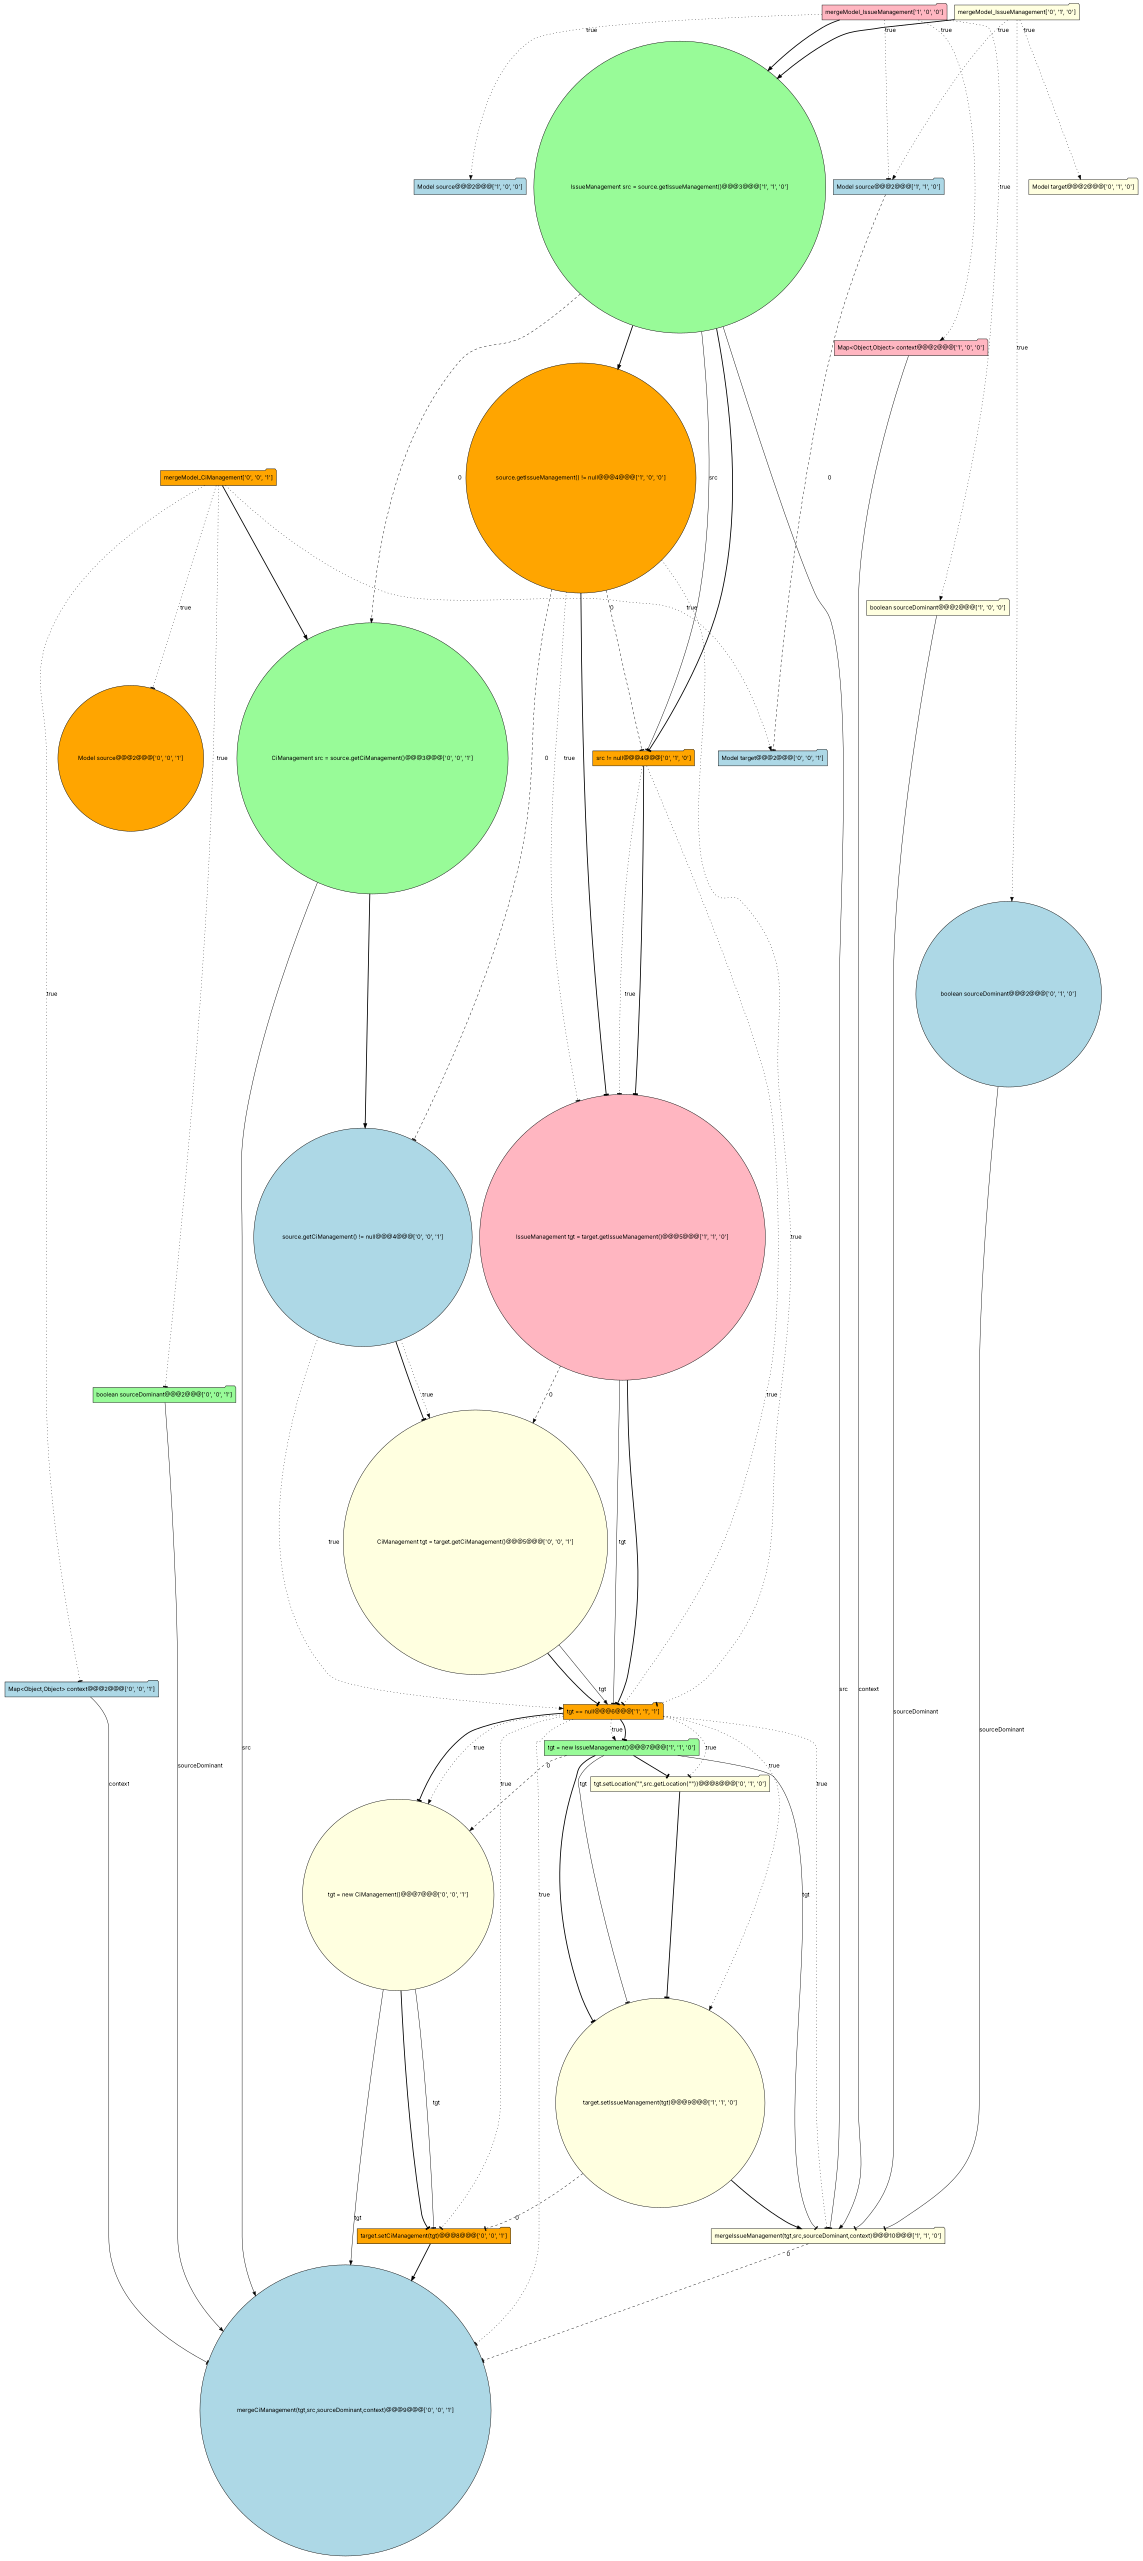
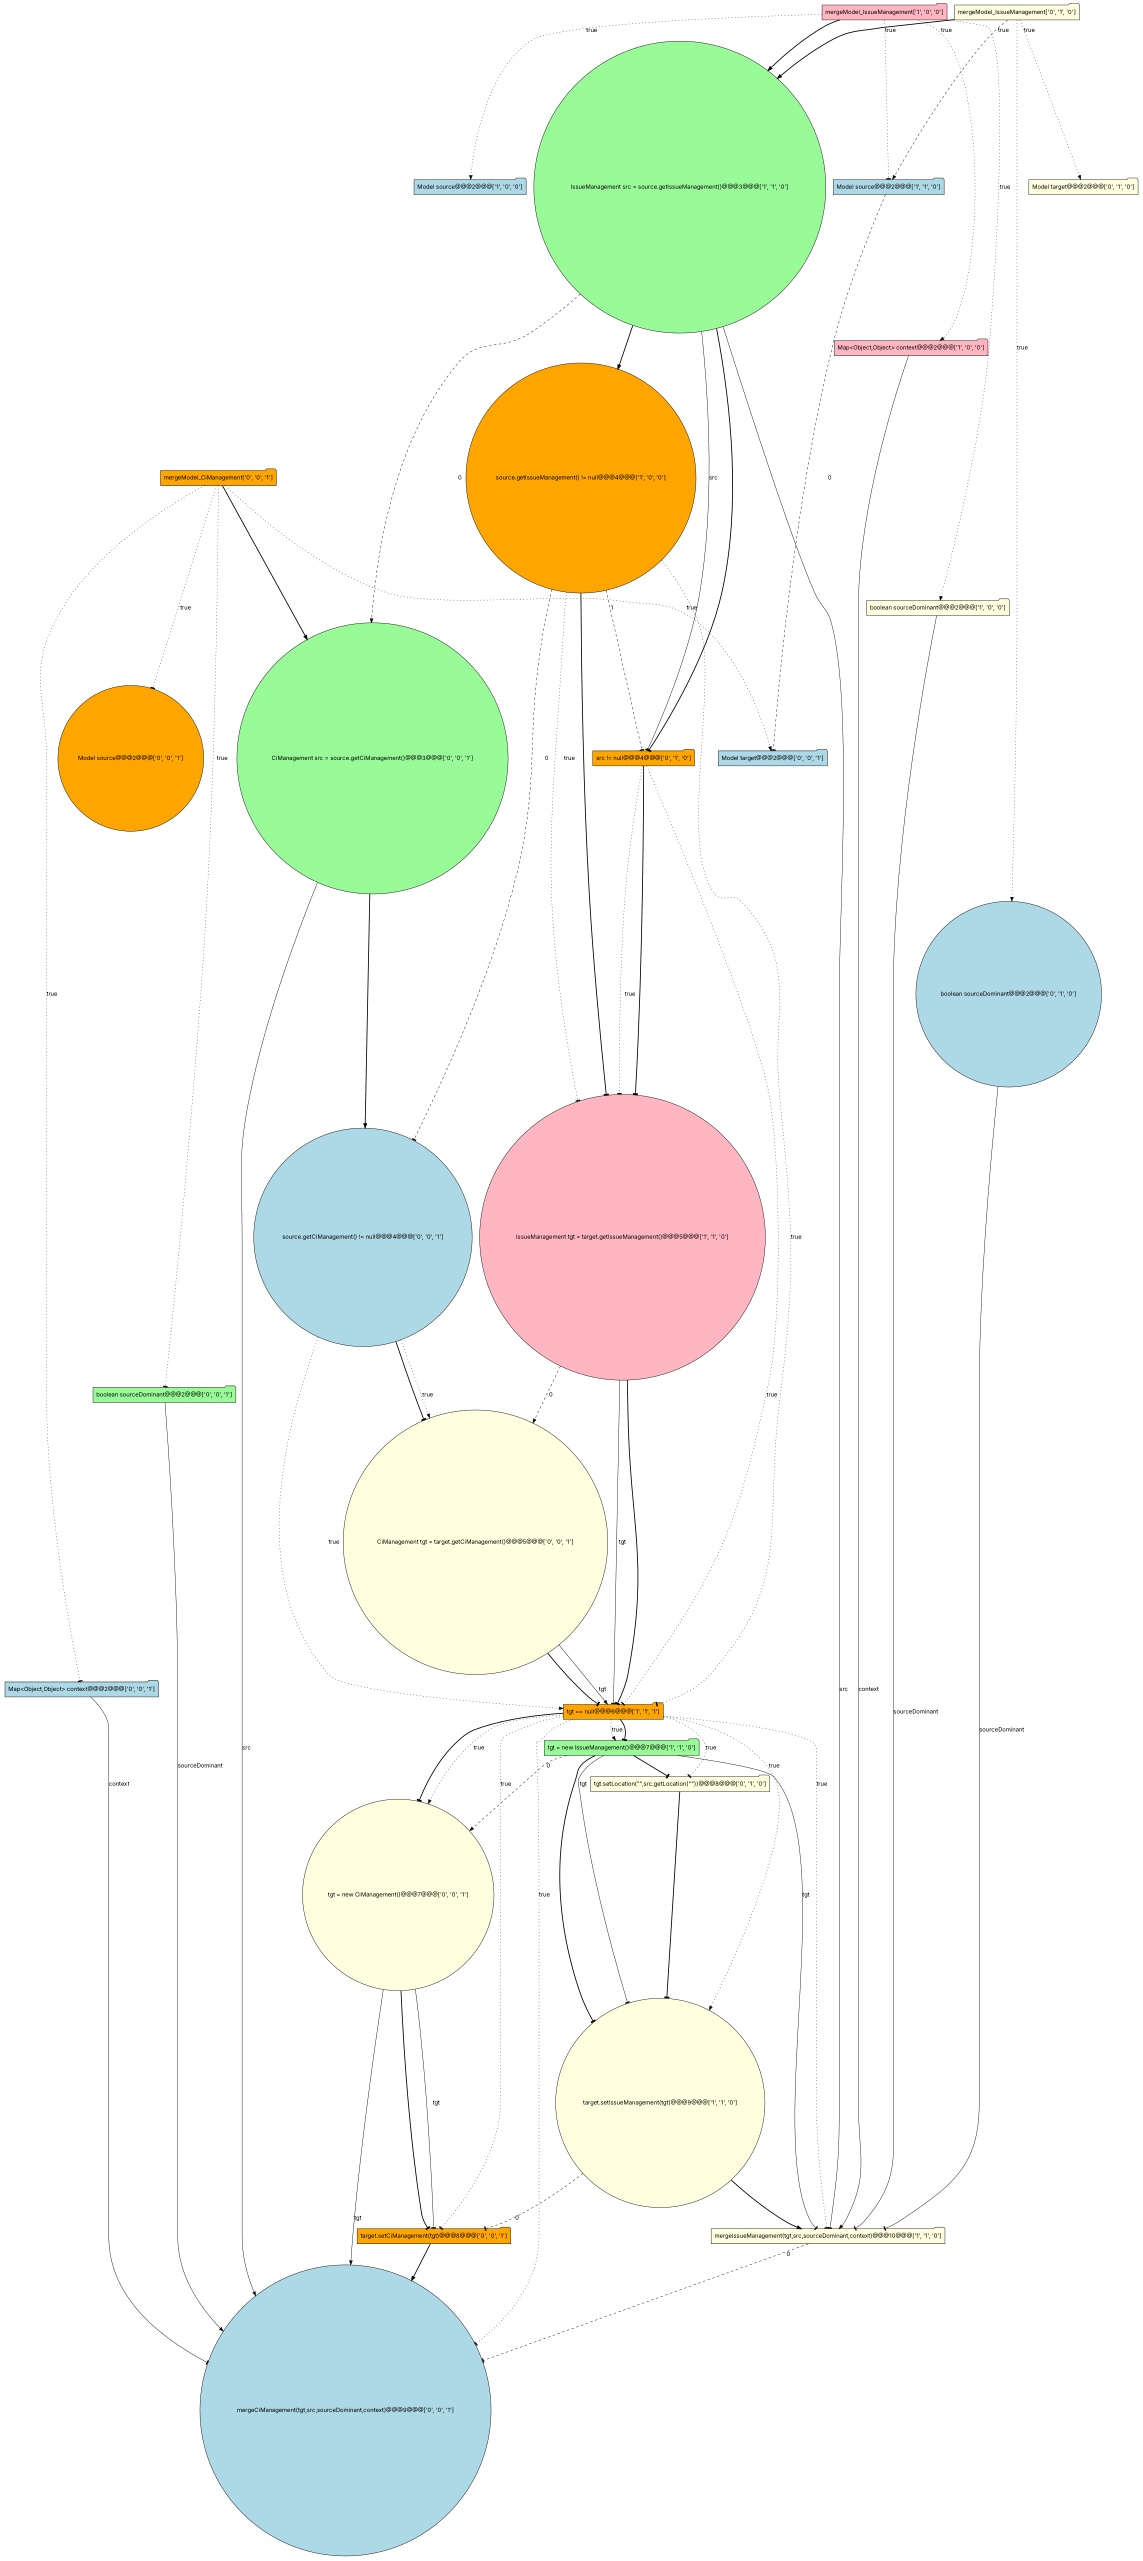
(945, 94) -> (945, 94)
(612, 608) -> (612, 608)
